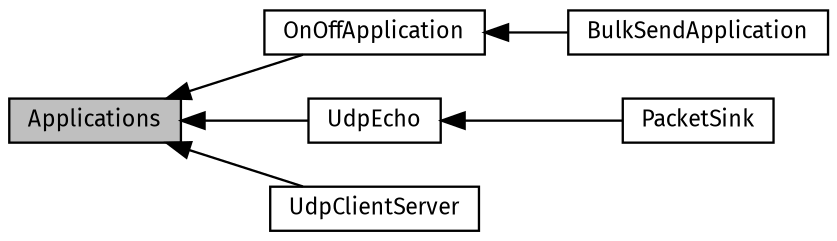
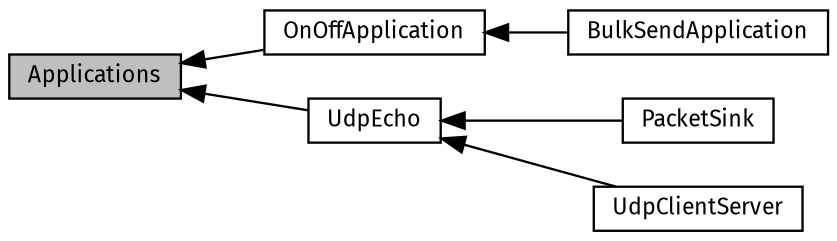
(246, 168) -> (540, 166)
